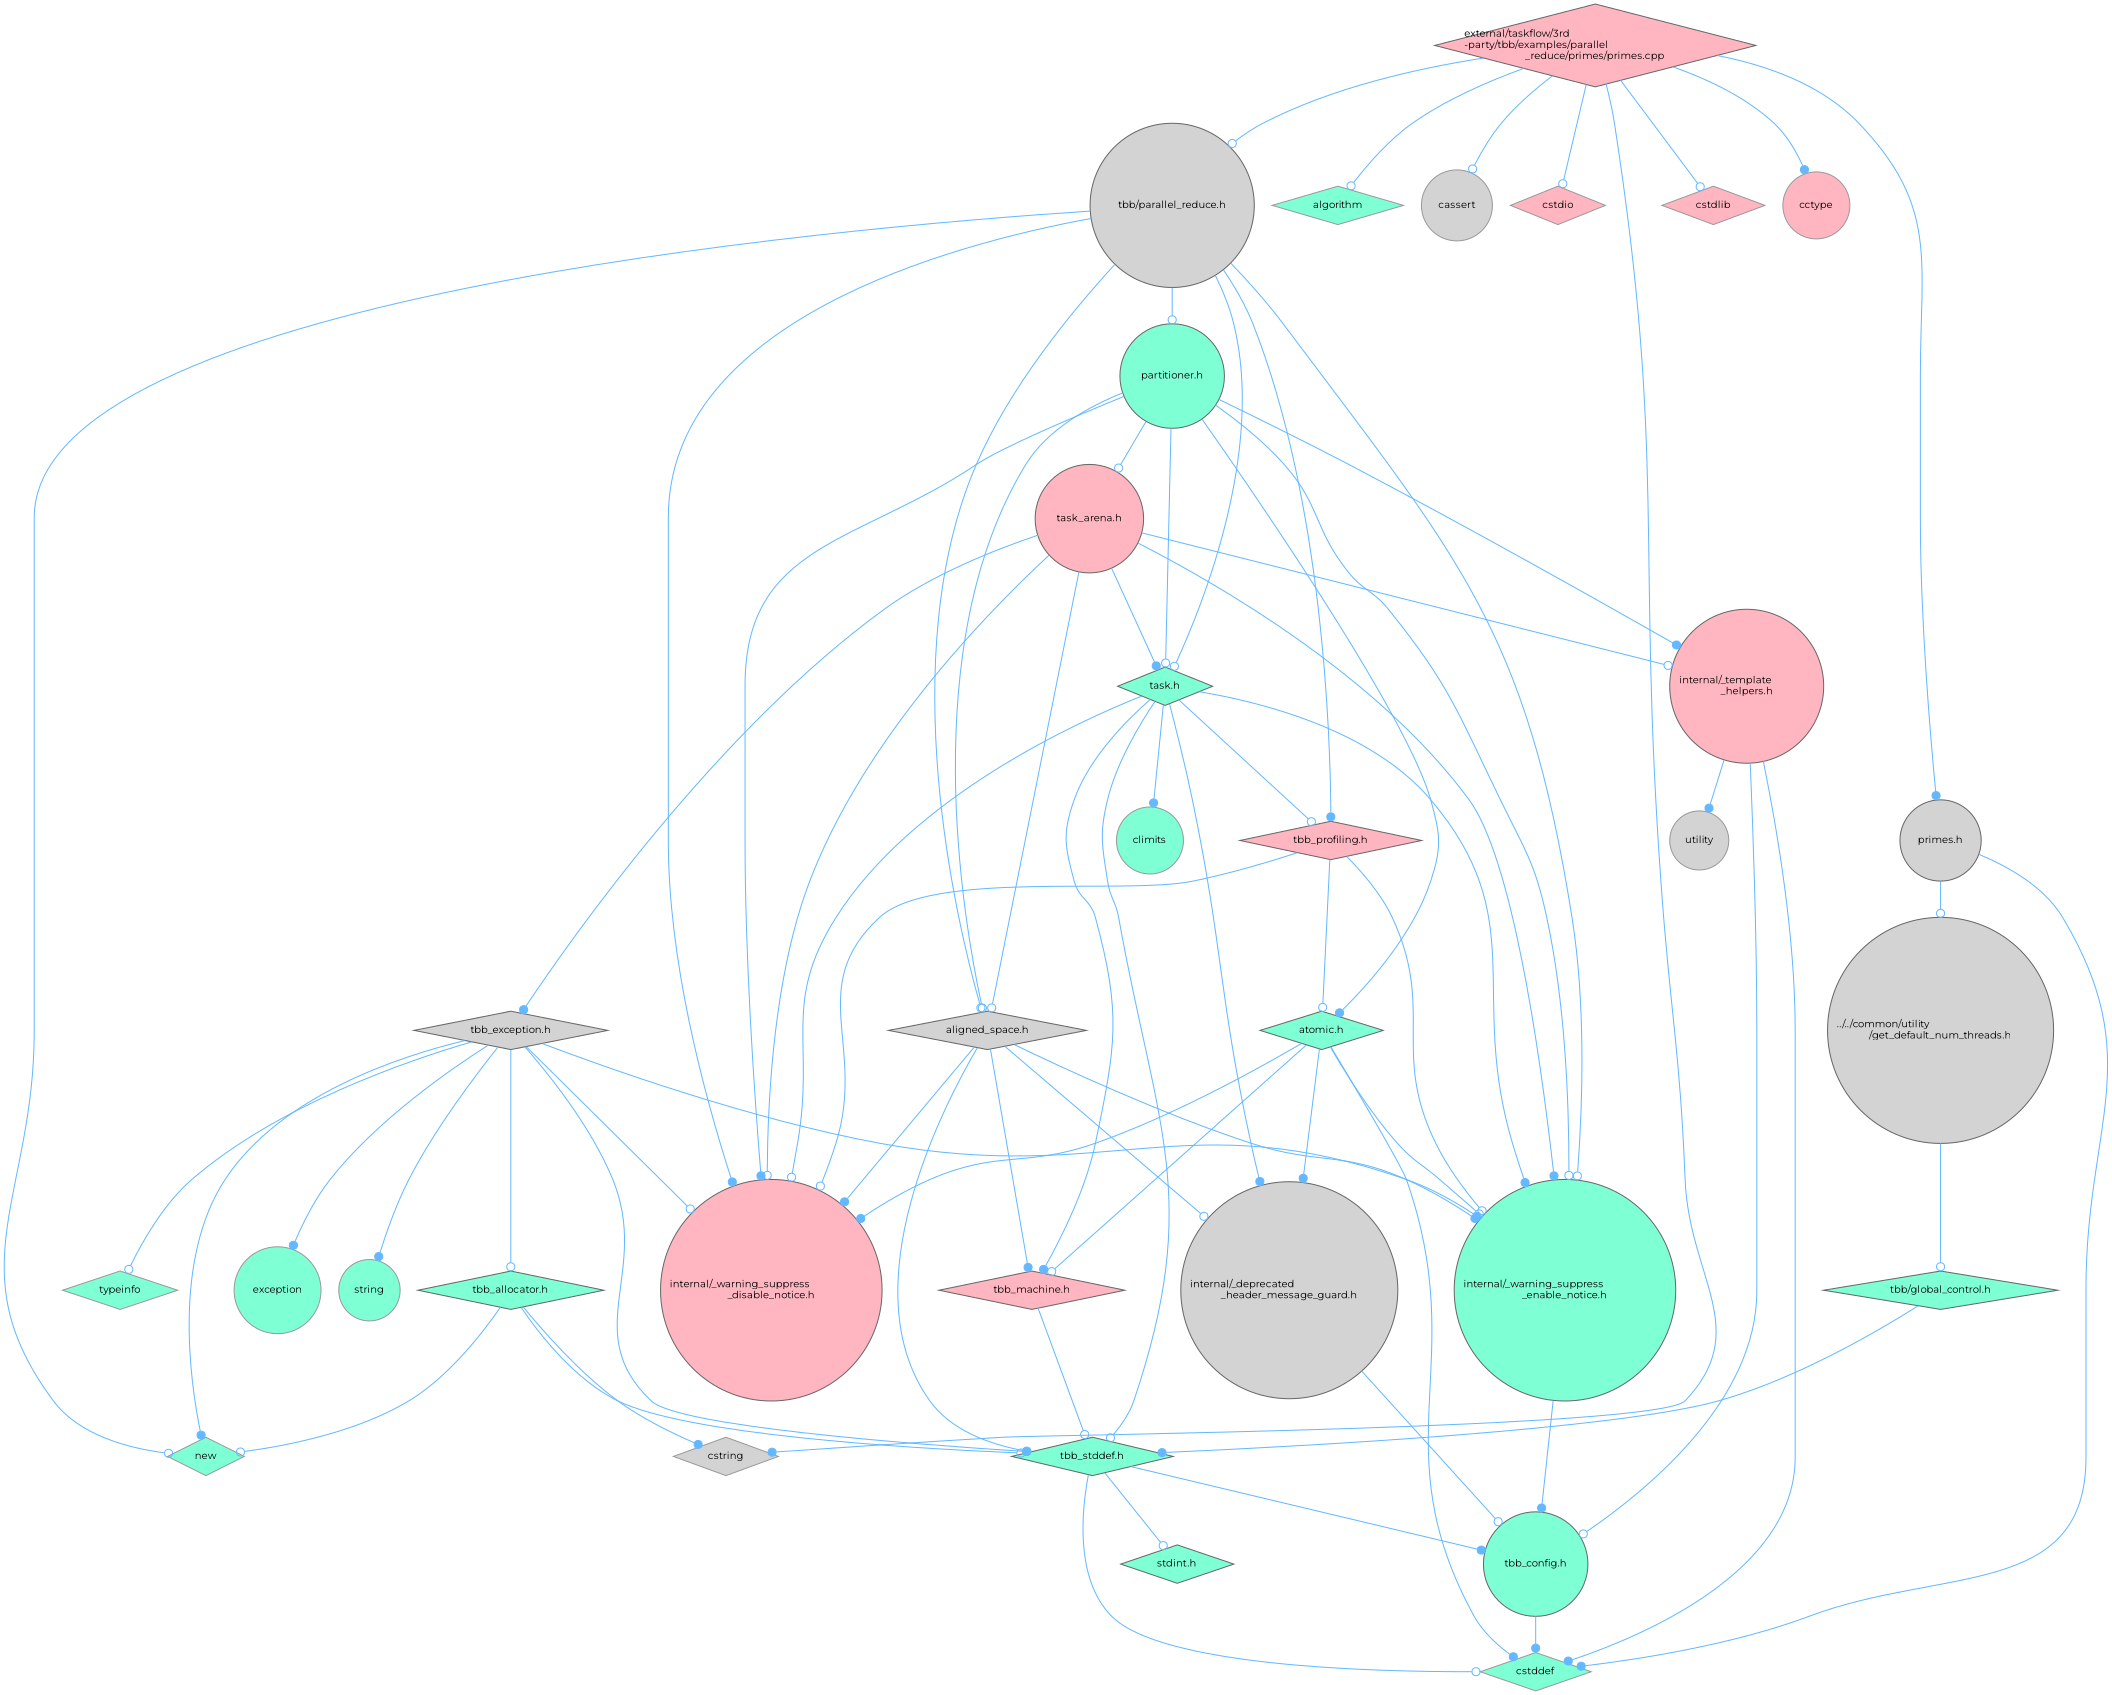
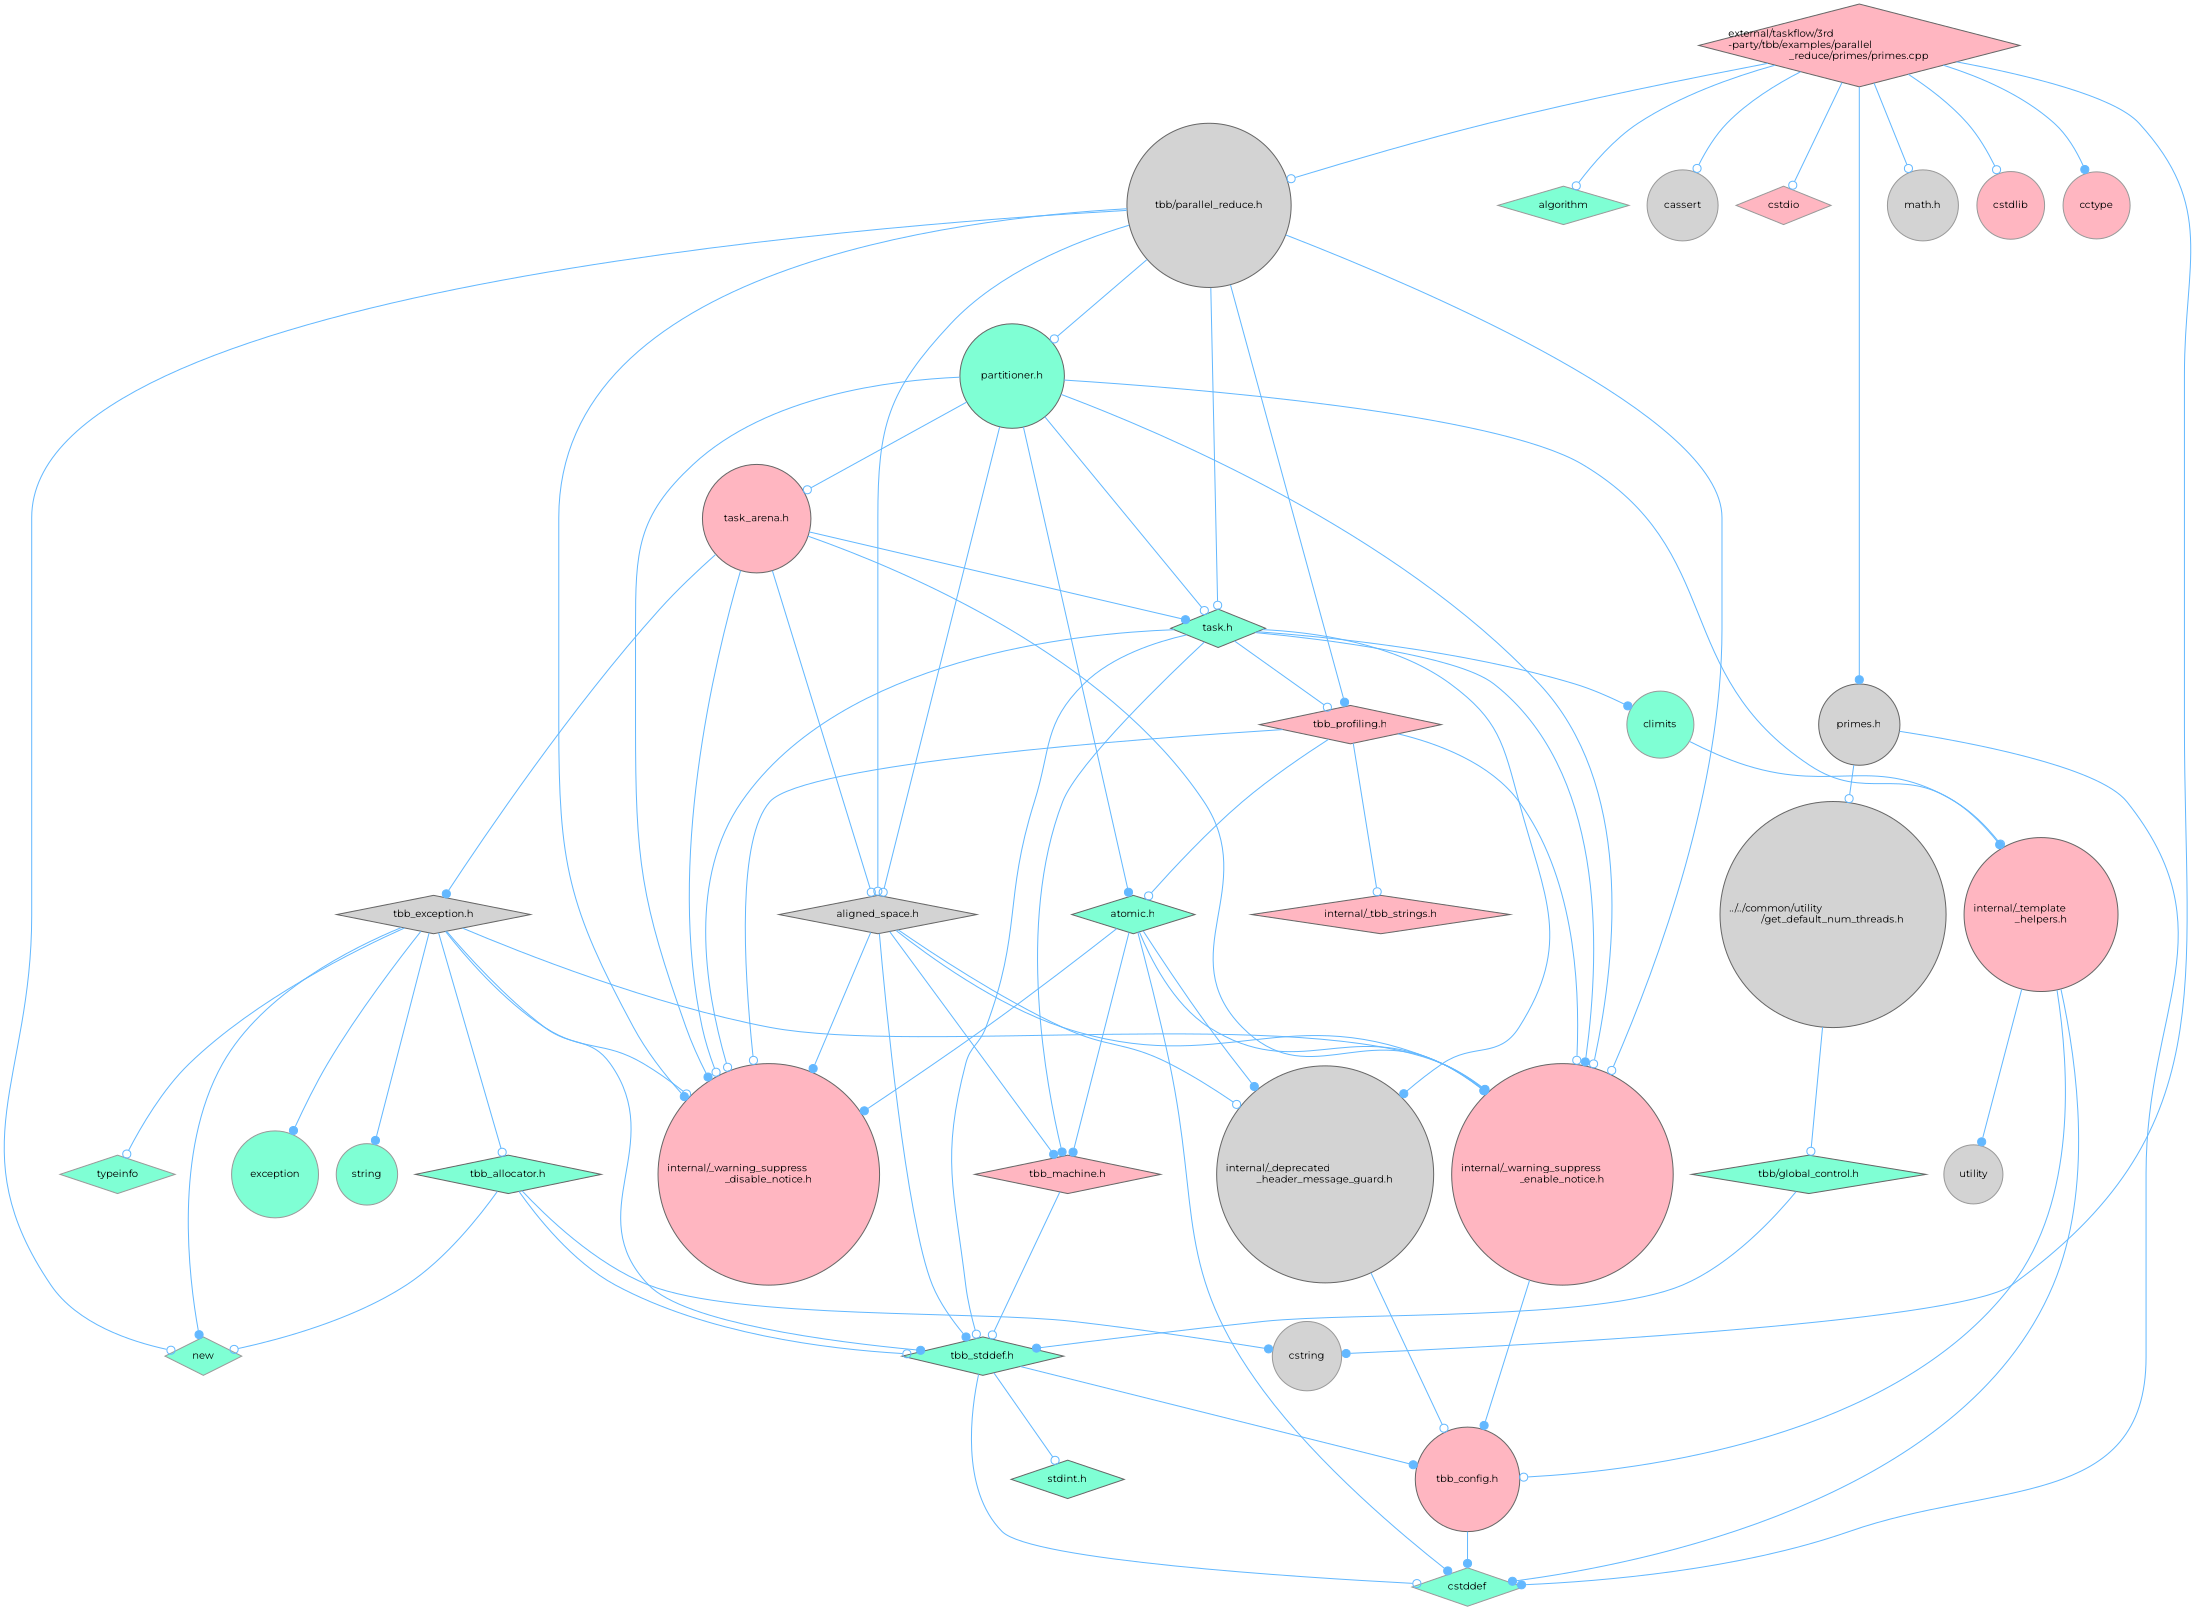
(1713, 205) -> (2011, 205)
none -> (1923, 205)
(1403, 599) -> (1859, 776)
none -> (1381, 915)
(1181, 1157) -> (1099, 1051)
(1565, 1290) -> (1562, 1174)
(726, 1456) -> (1307, 1356)
(1536, 1564) -> (1468, 1479)
